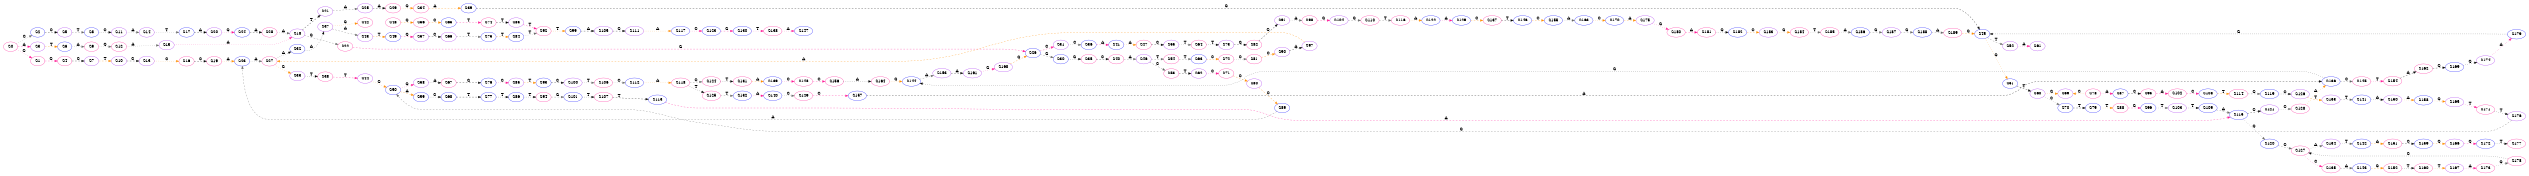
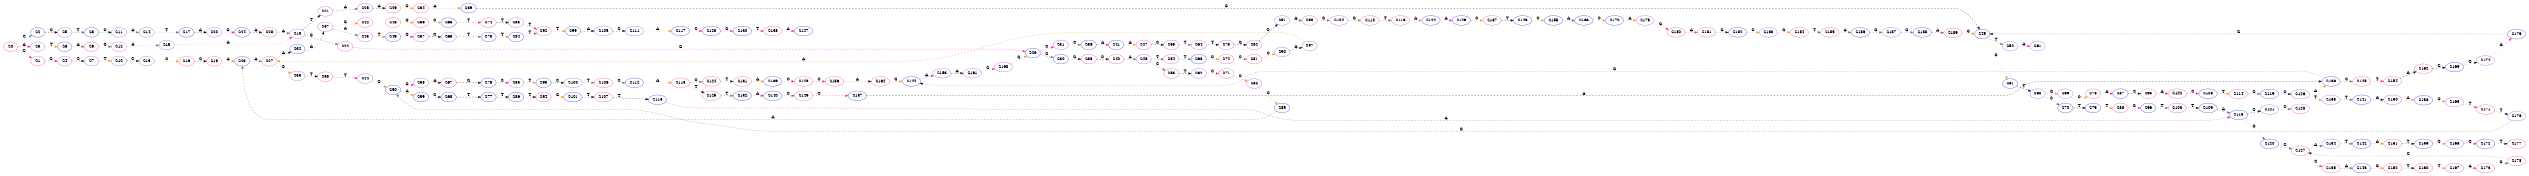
(2081, 94) -> (2078, 99)
(556, 97) -> (556, 97)
(2408, 142) -> (2408, 142)
